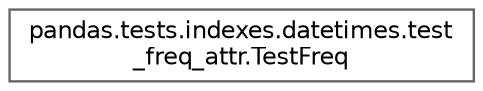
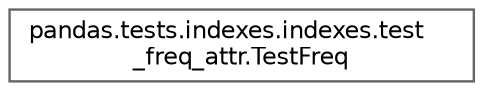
(242, 45) -> (242, 45)
